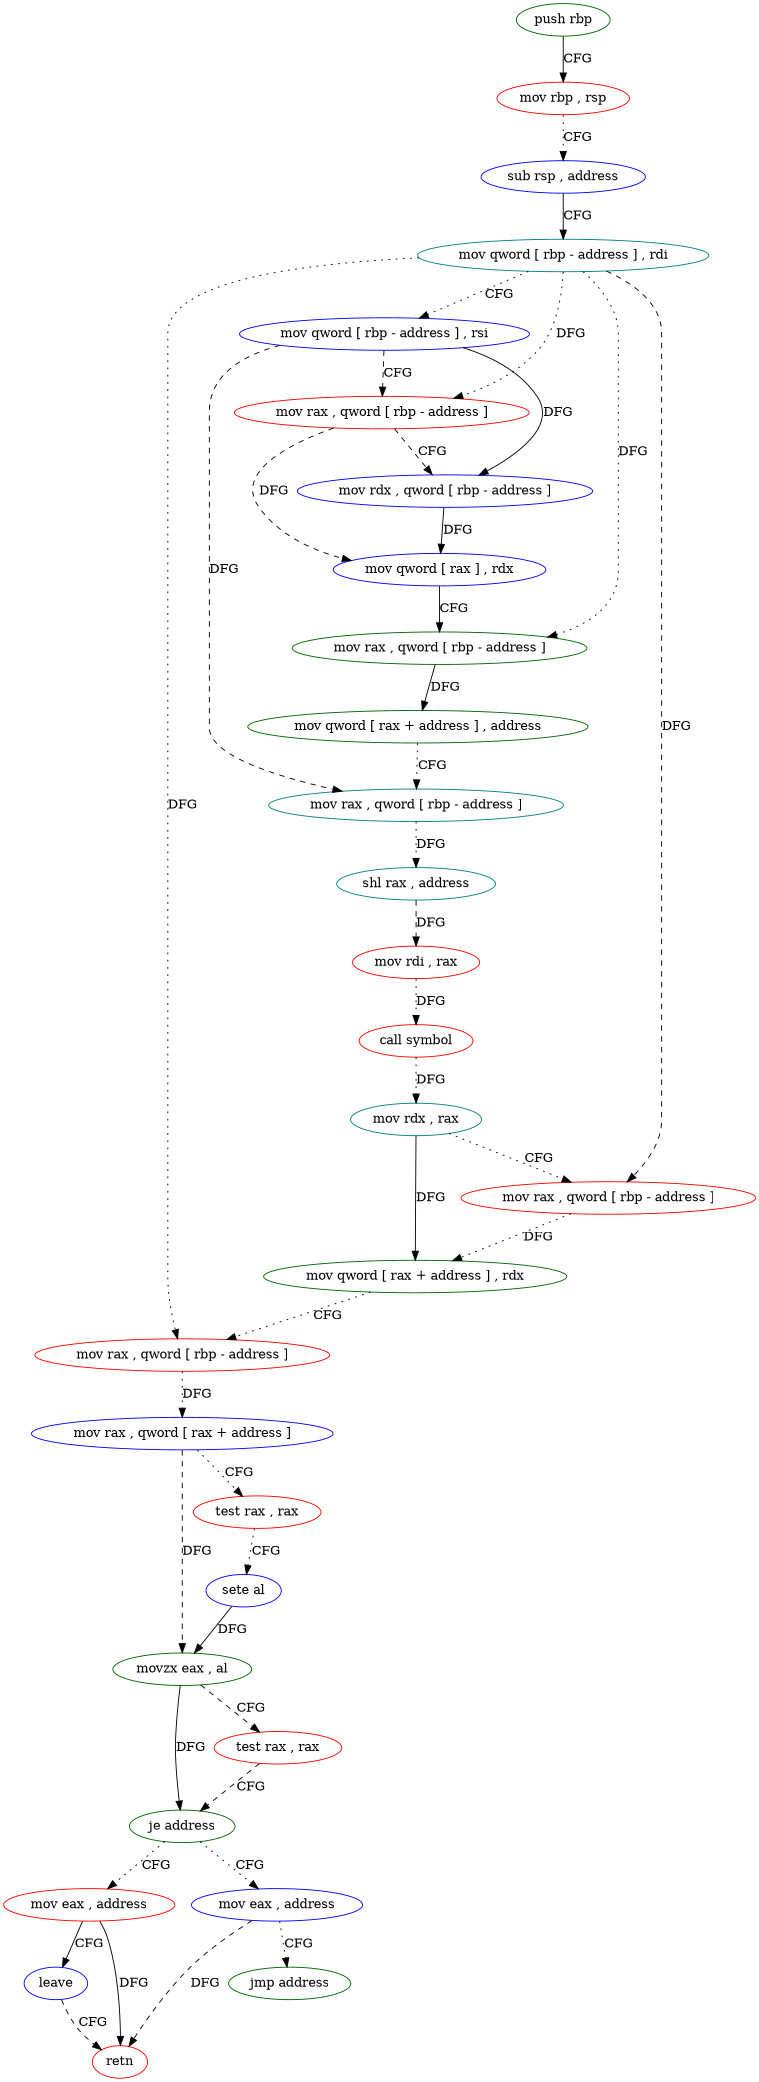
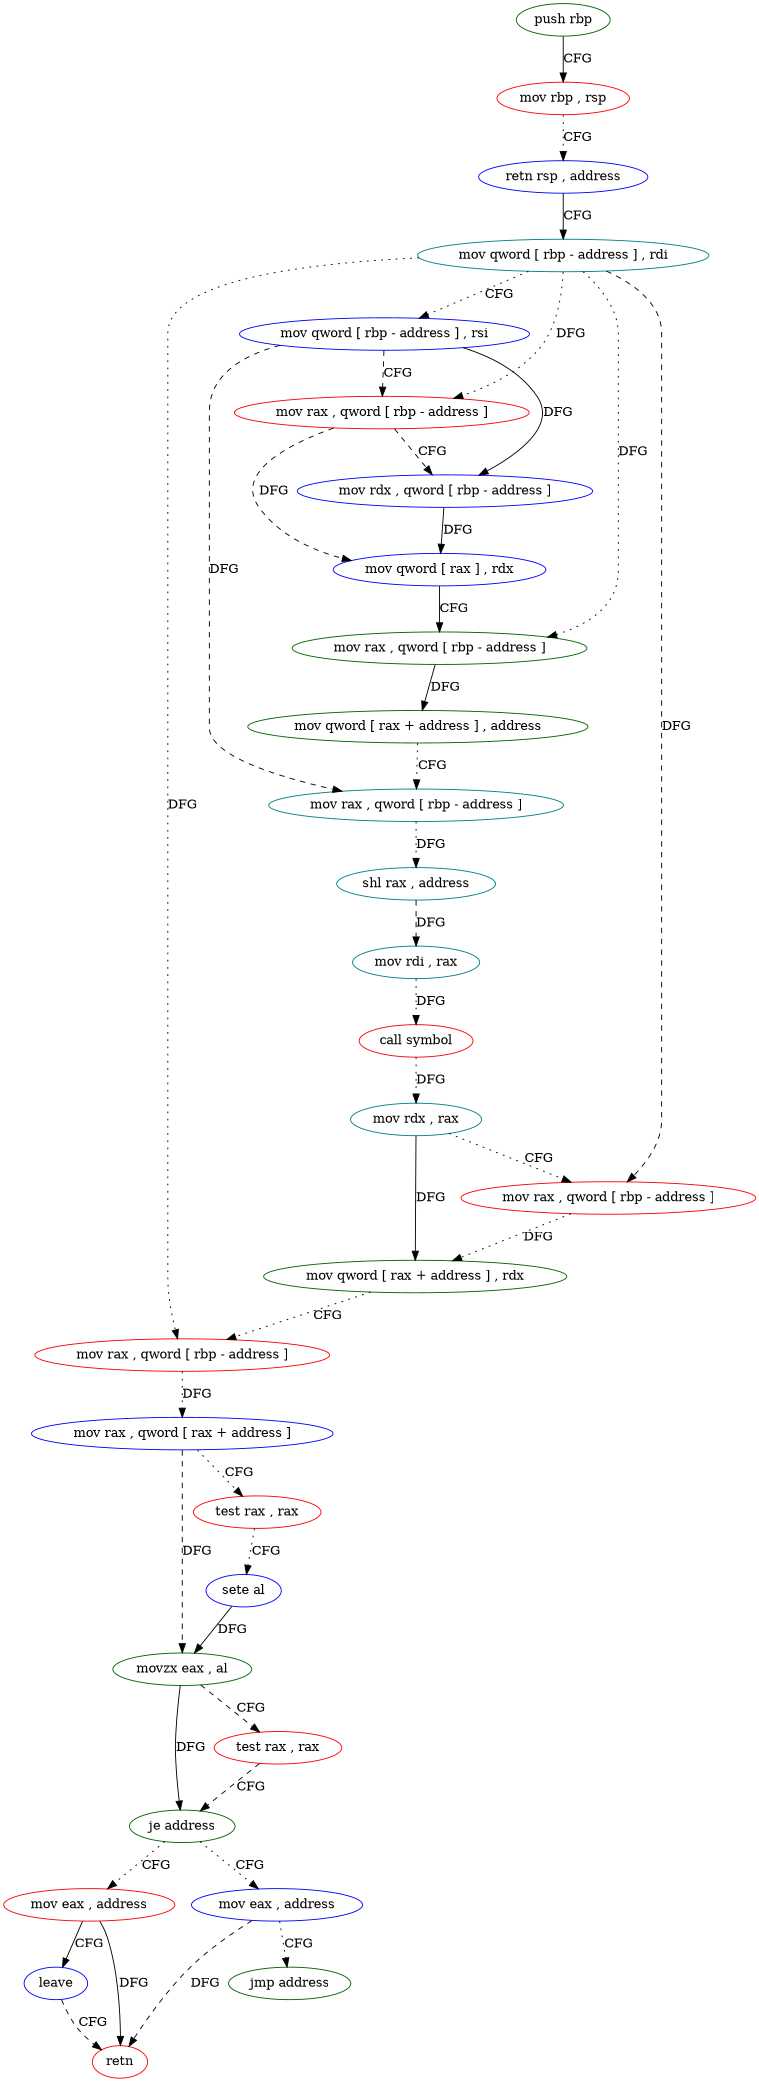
(563, 177) -> (563, 177)
(416, 962) -> (416, 962)
